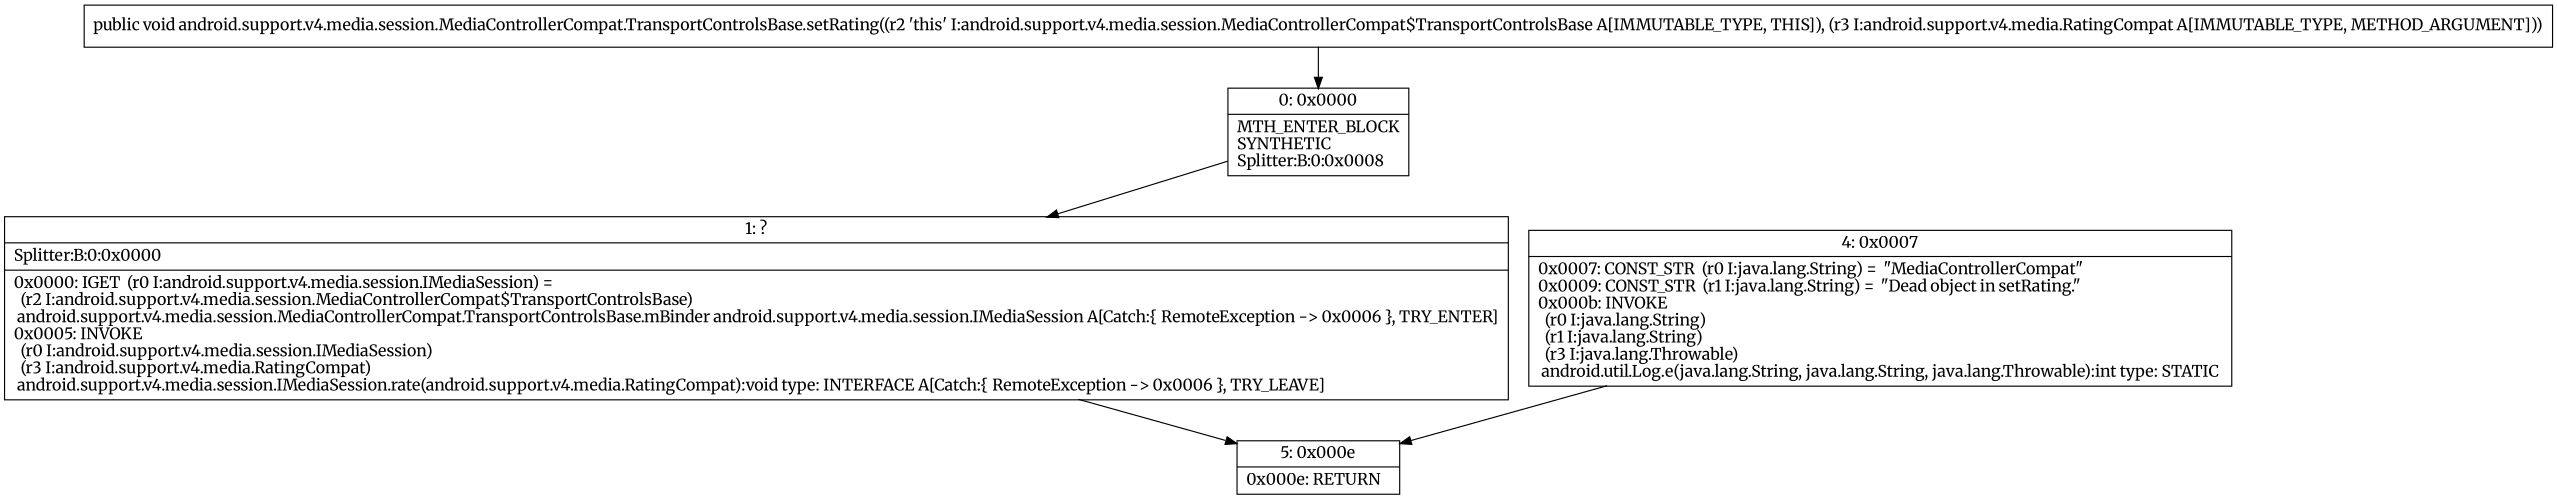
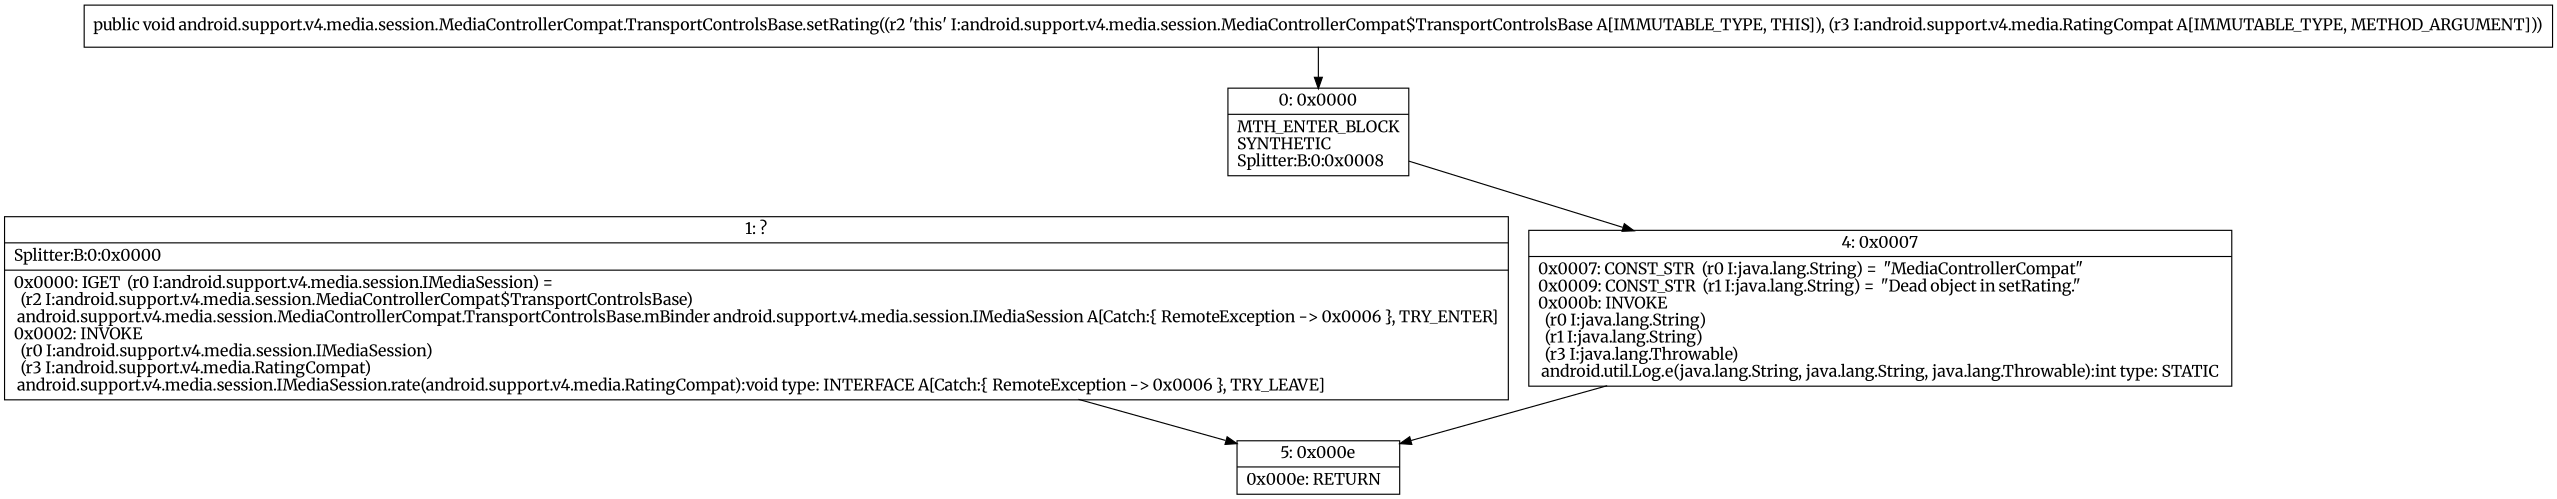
(1143, 187) -> (1516, 194)
(82, 334) -> (82, 334)
